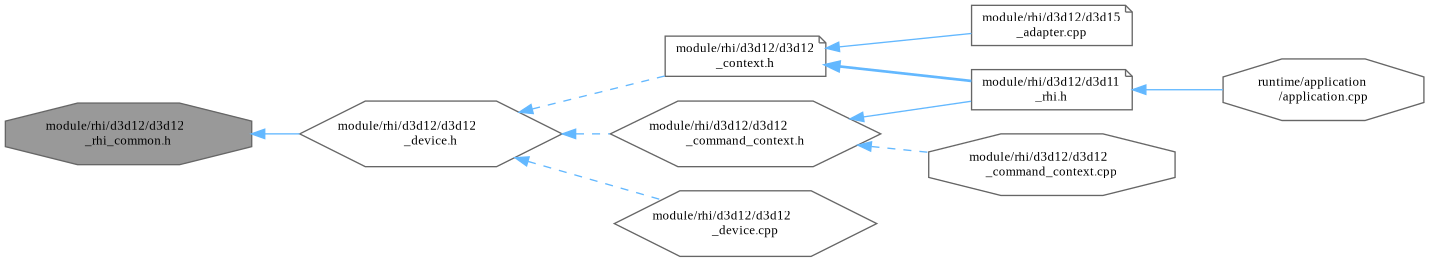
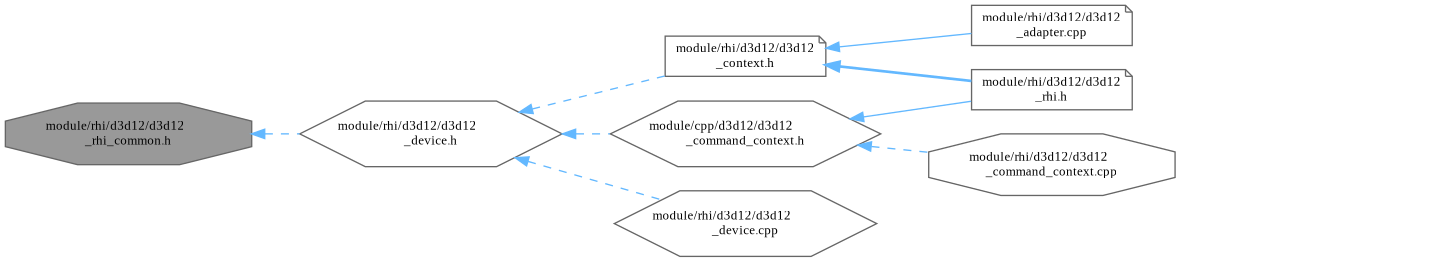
(1052, 25) -> (1052, 25)
(1052, 90) -> (1052, 90)
(1323, 90) -> none
(282, 134) -> (282, 134)
(746, 134) -> (746, 134)
